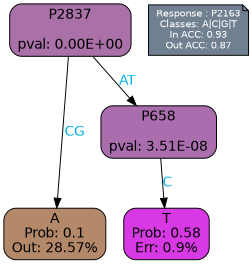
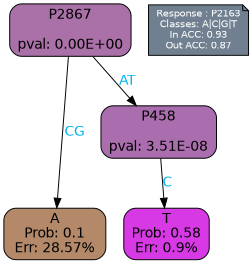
(70, 30) -> (70, 30)
(159, 132) -> (159, 132)
(55, 234) -> (55, 234)
